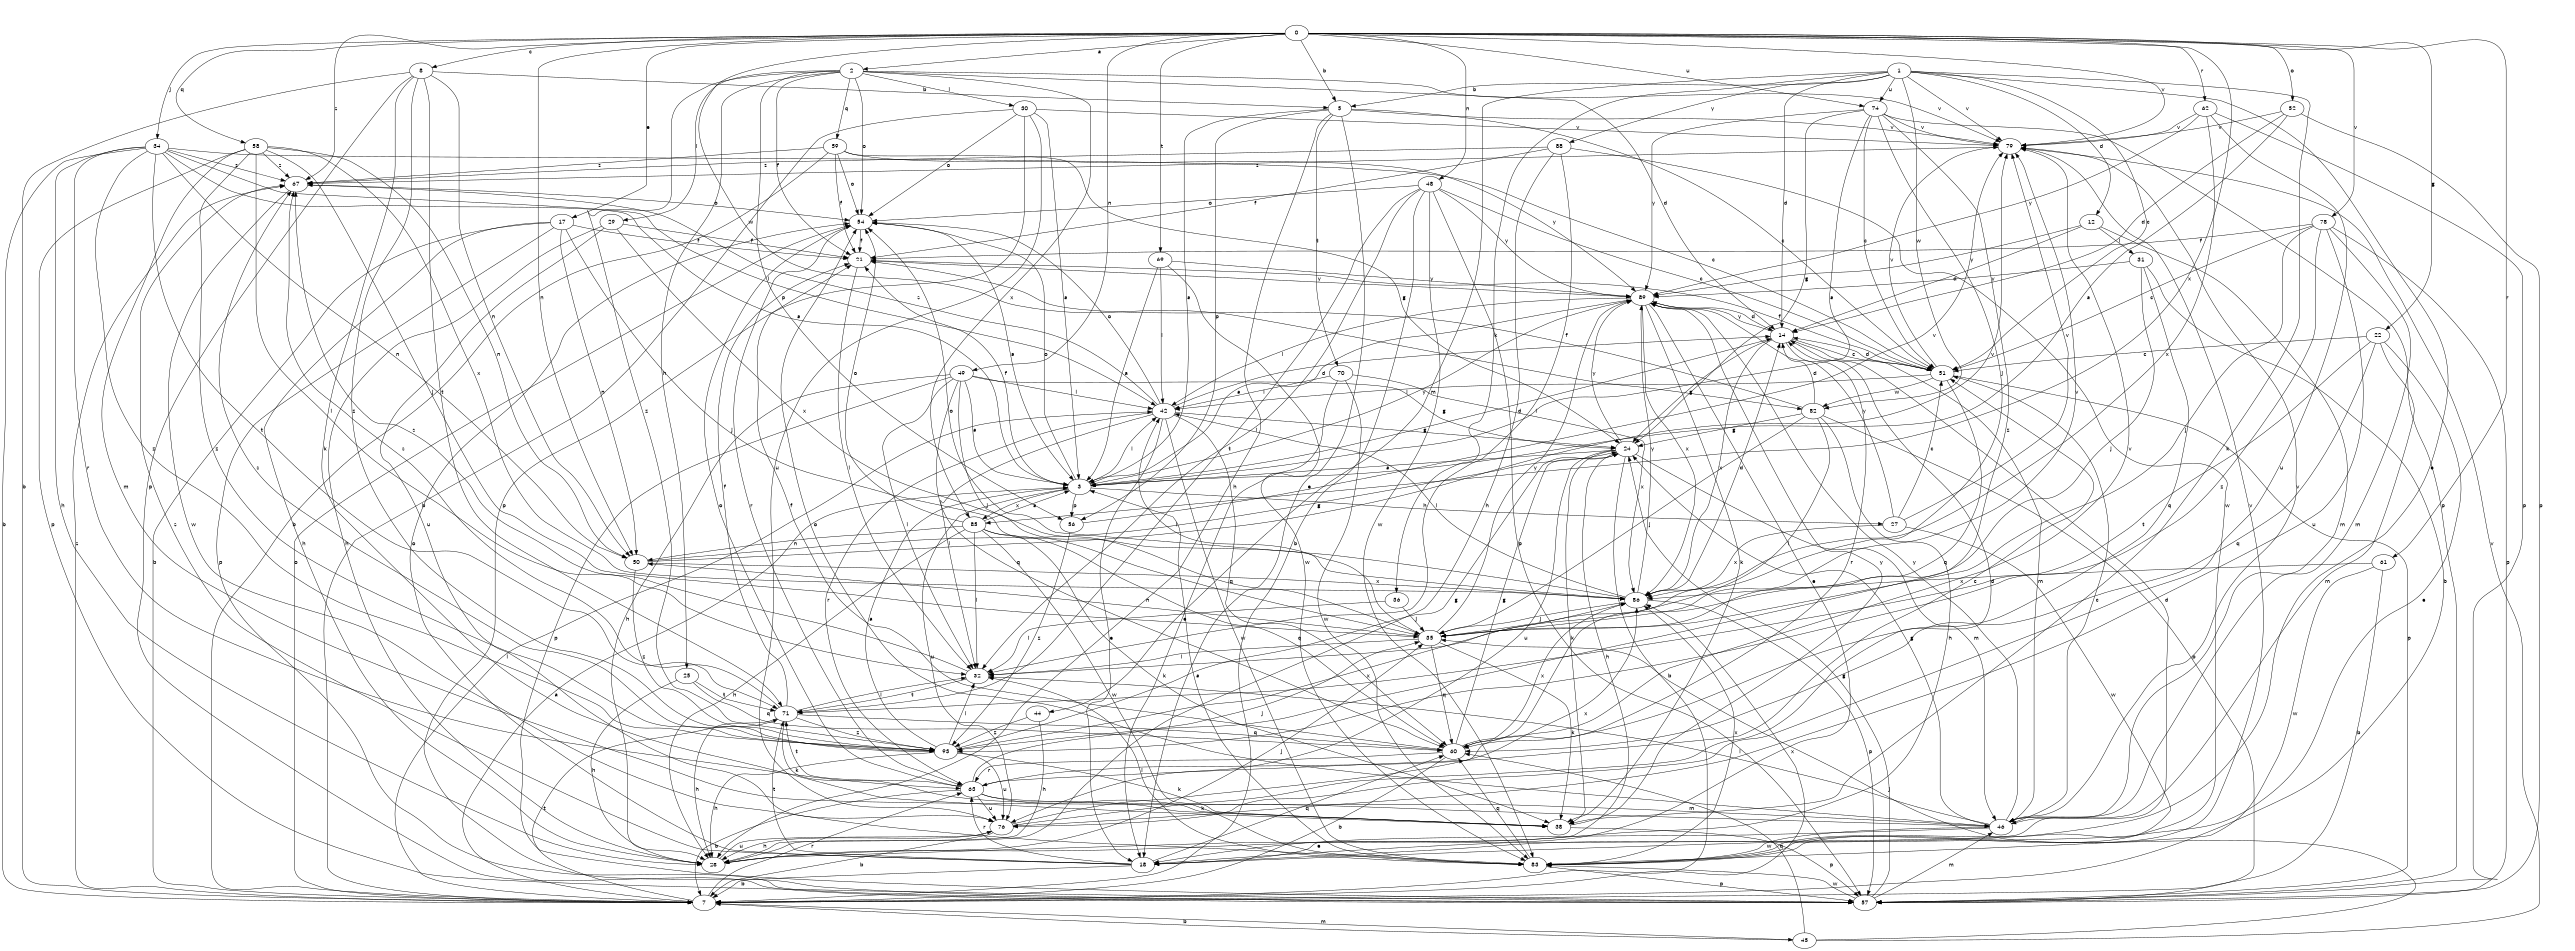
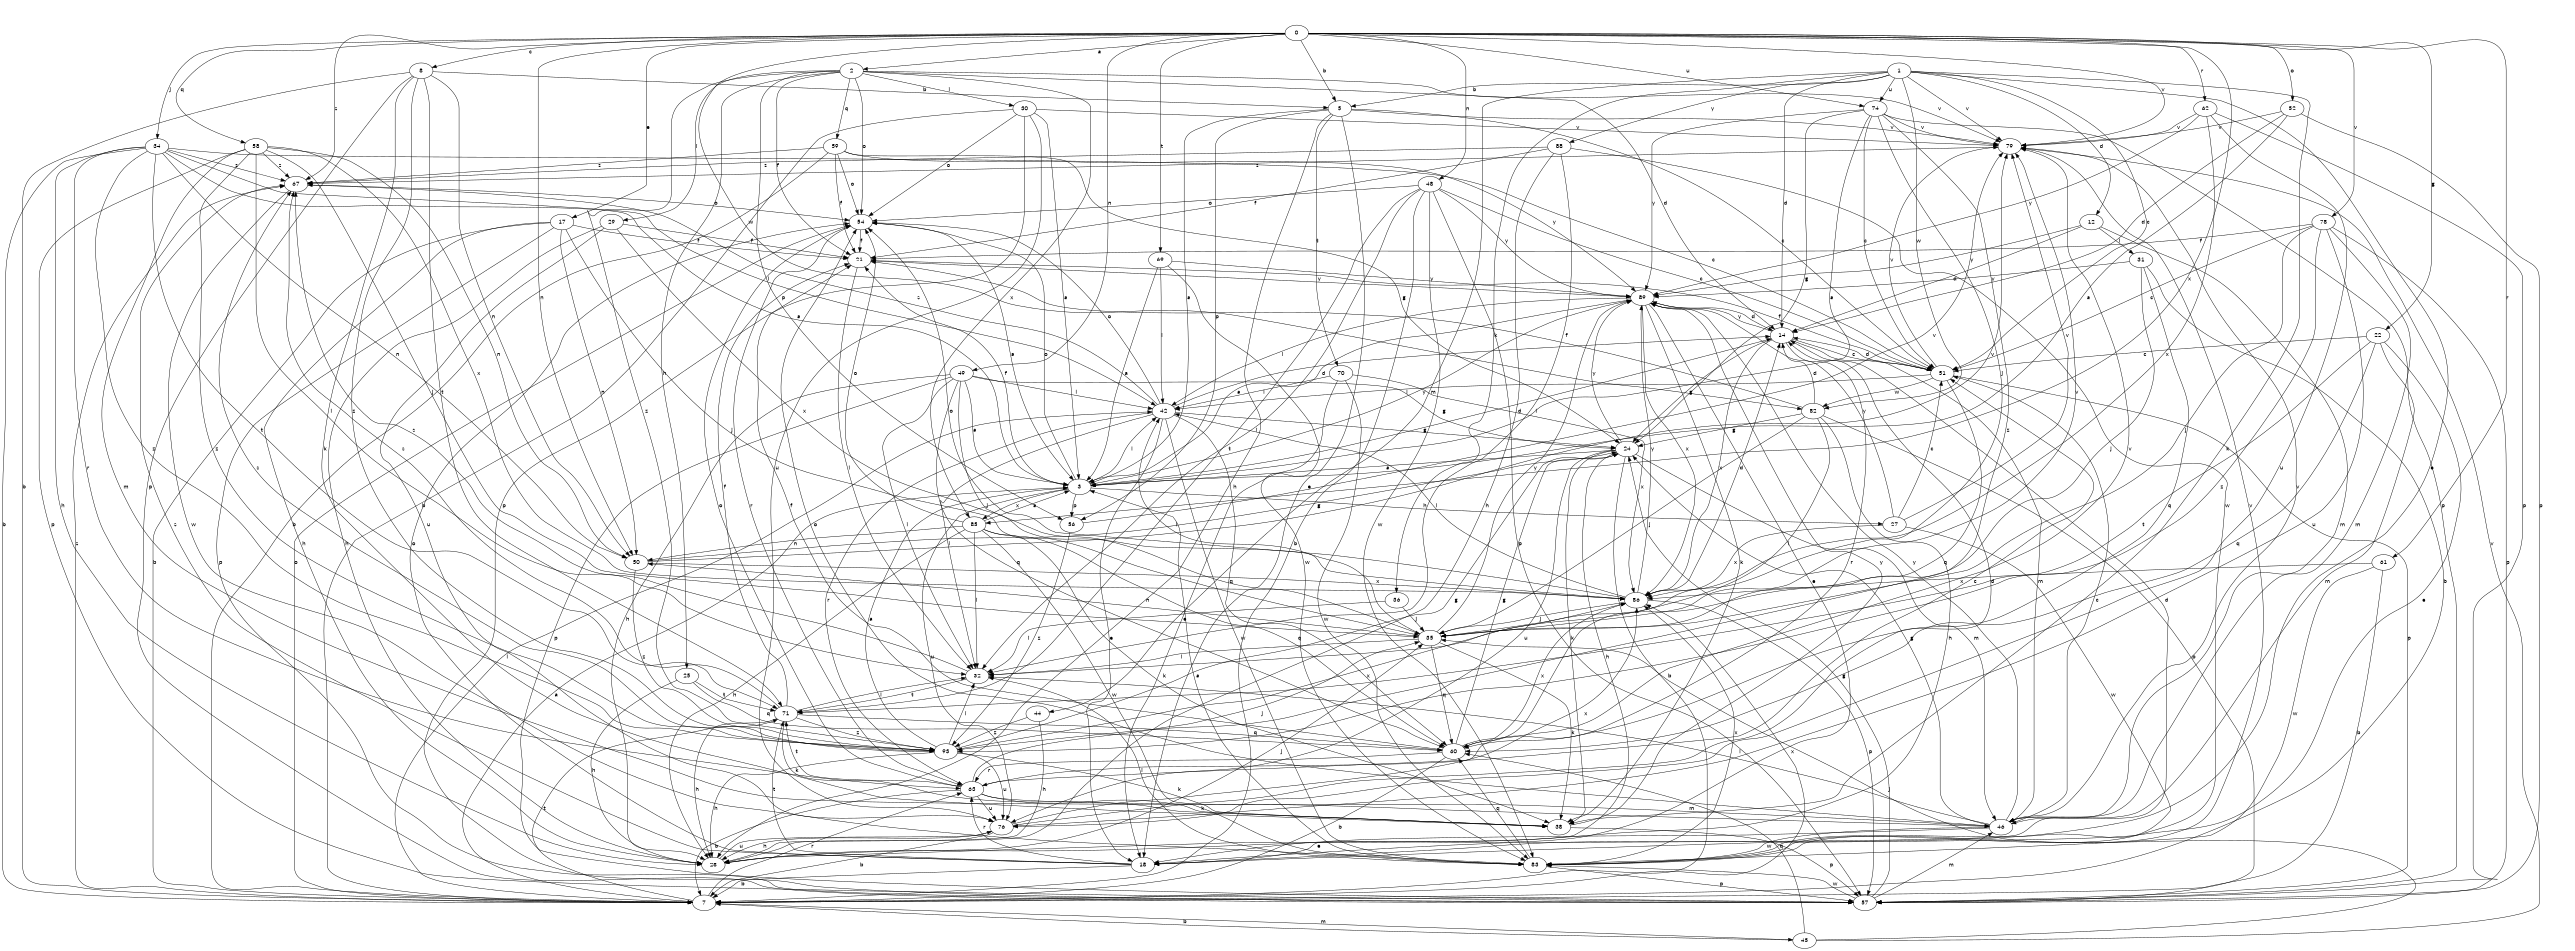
(1318, 801) -> none
